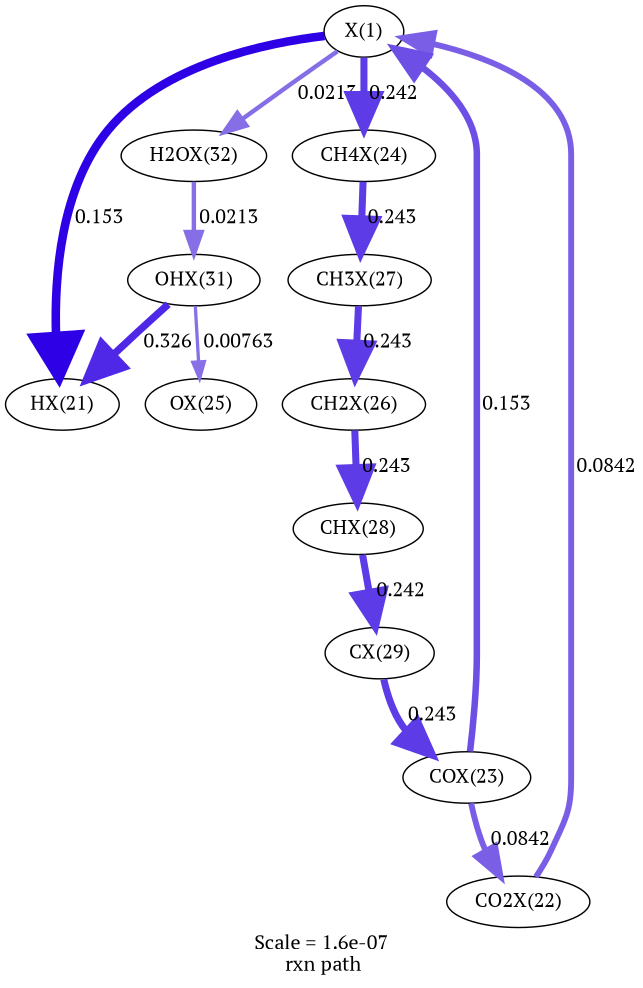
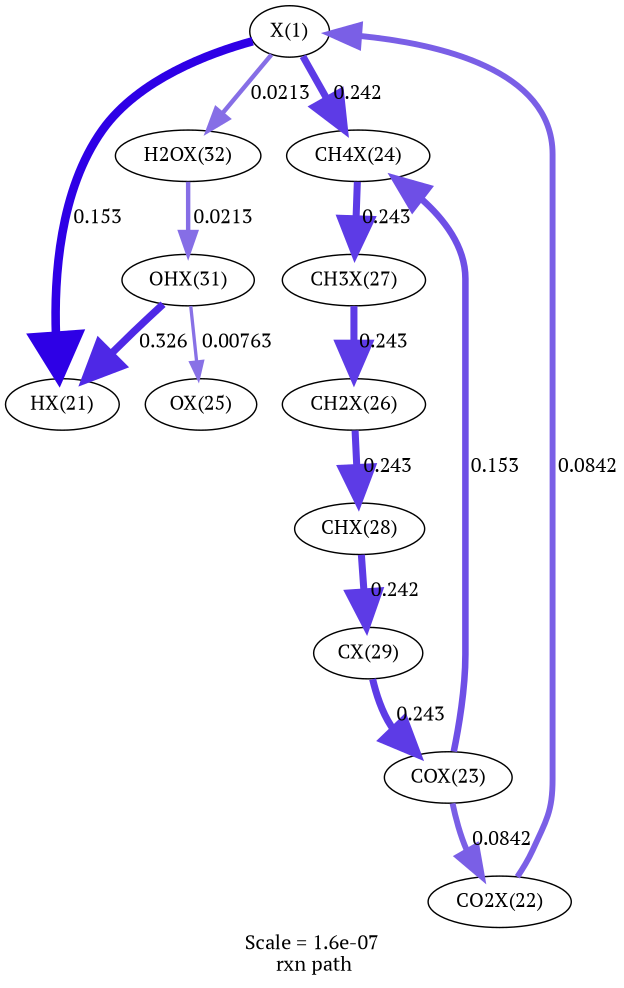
(477, 400) -> (465, 468)
